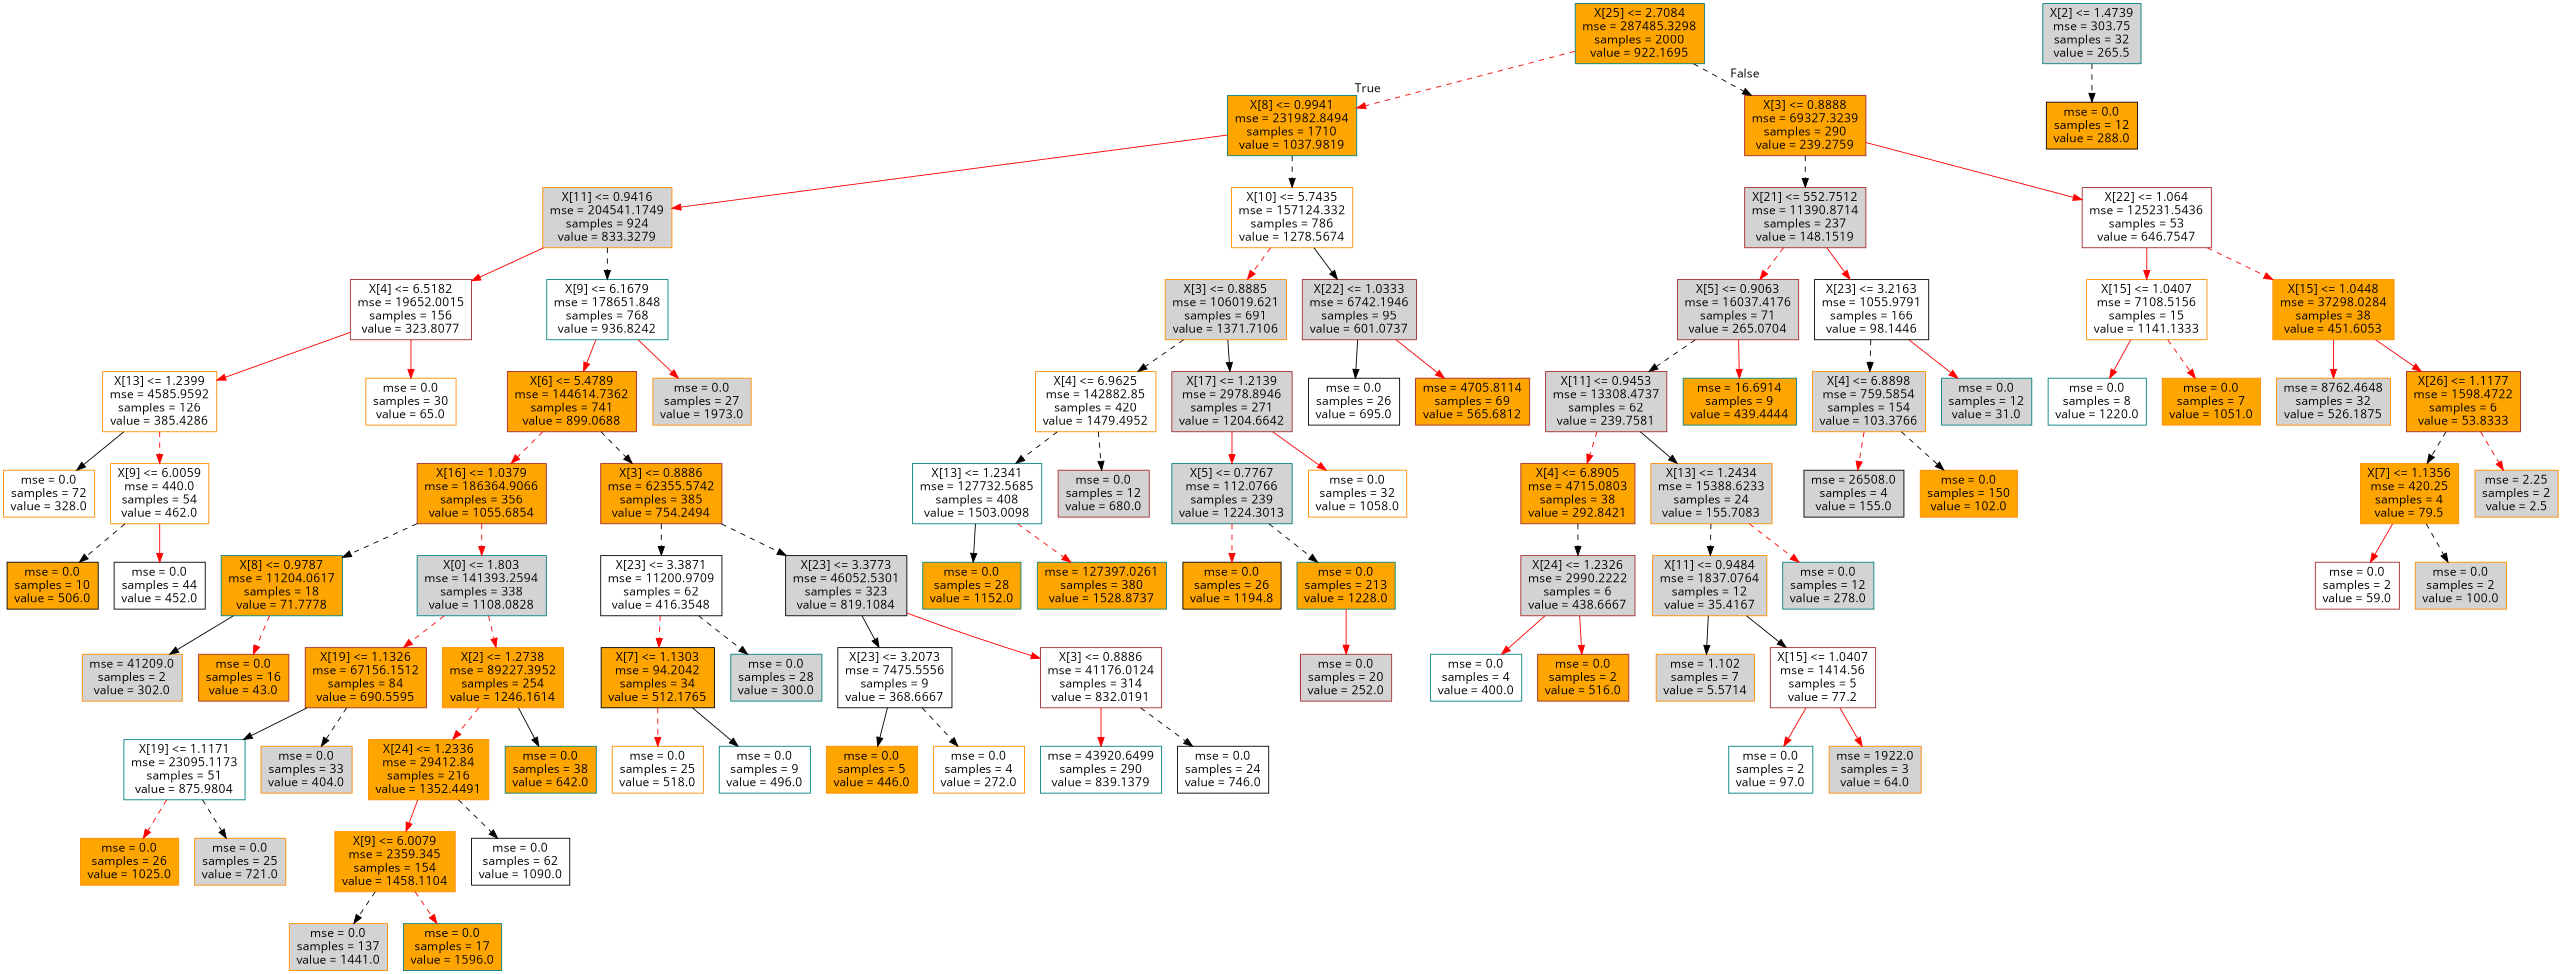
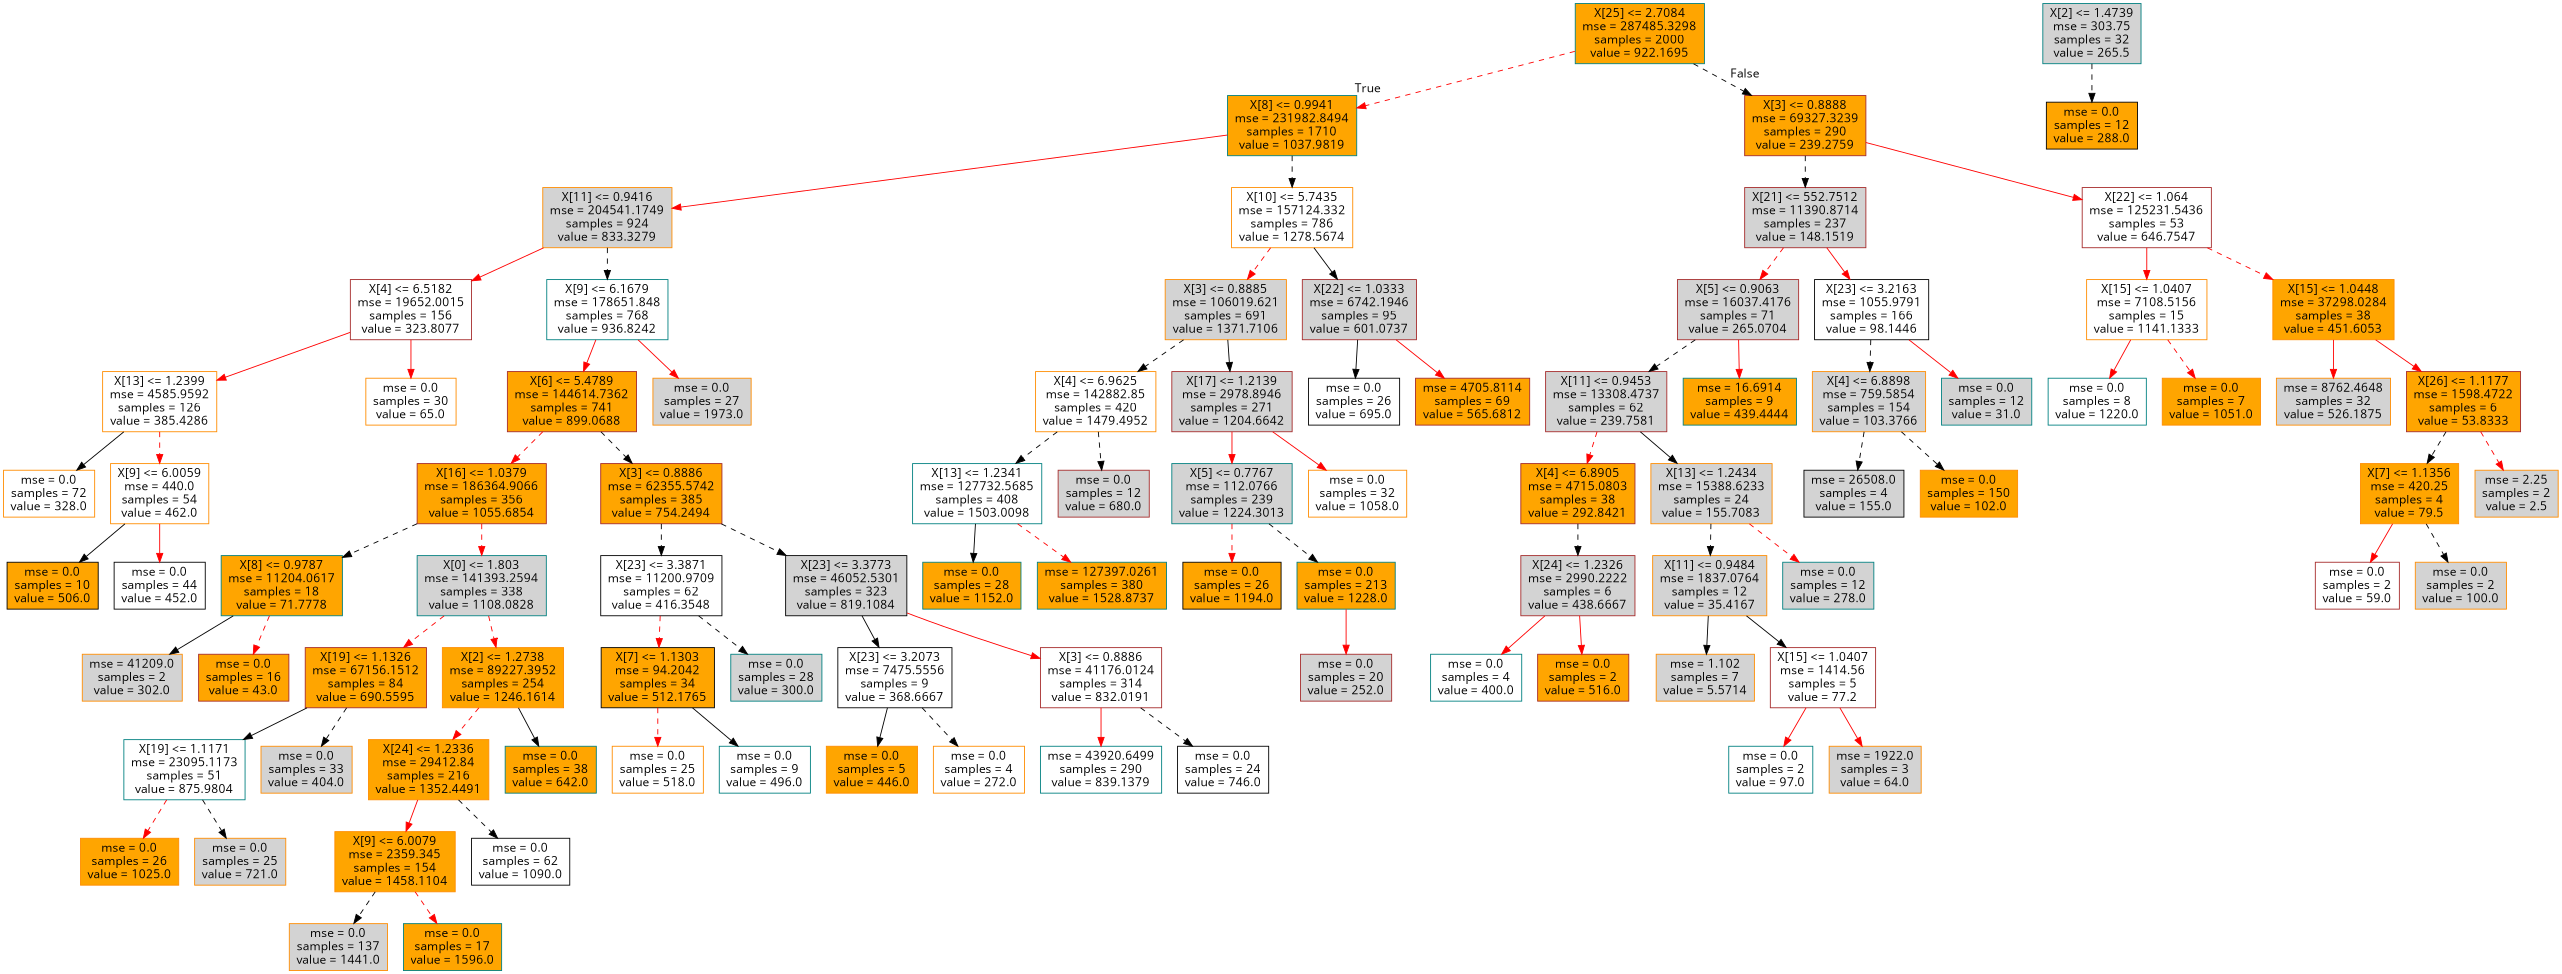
(1862, 447) -> (1862, 447)
(106, 540) -> (106, 540)
(1232, 586) -> (1232, 586)
